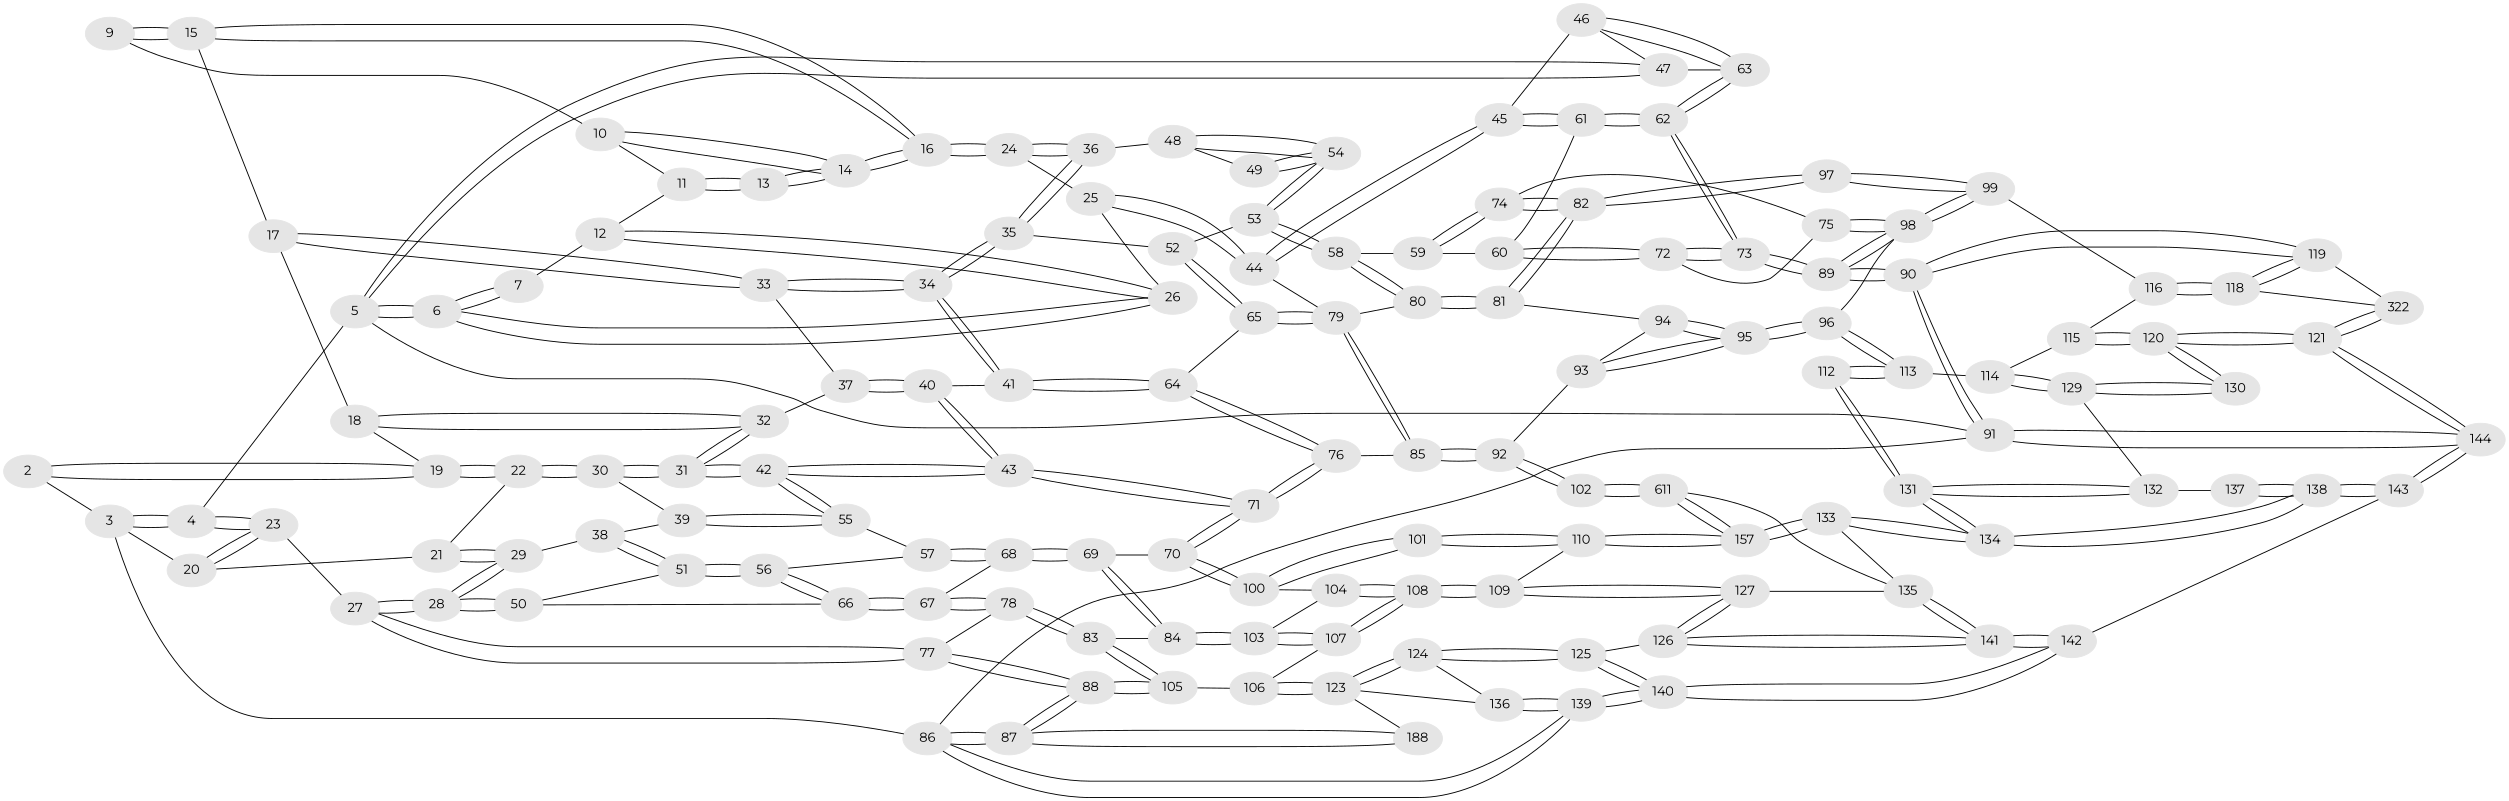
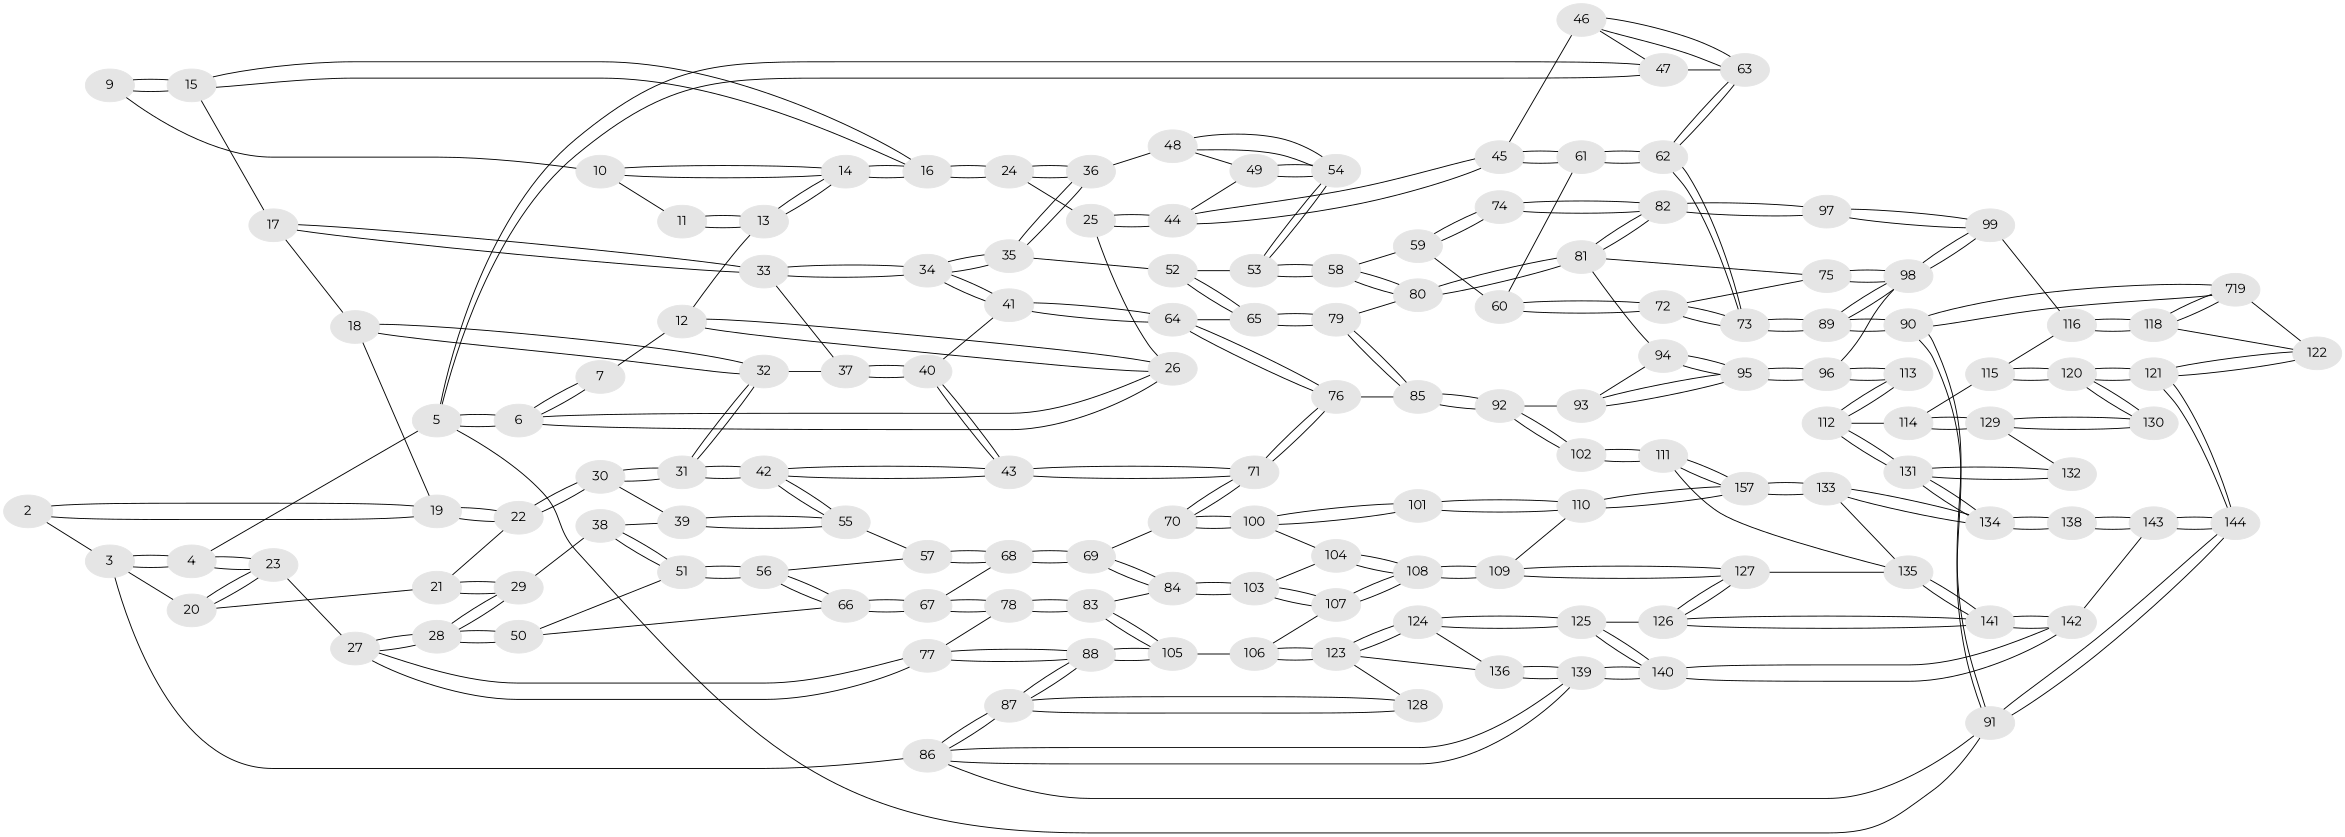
(1663, 178) -> (1704, 267)
(641, 209) -> (715, 278)
(2317, 255) -> (2235, 290)
(1295, 293) -> (1214, 196)
(2399, 308) -> (2317, 353)
(1941, 374) -> (1868, 423)
(1663, 491) -> (1663, 456)
(2235, 491) -> none
(1418, 738) -> (1418, 706)
